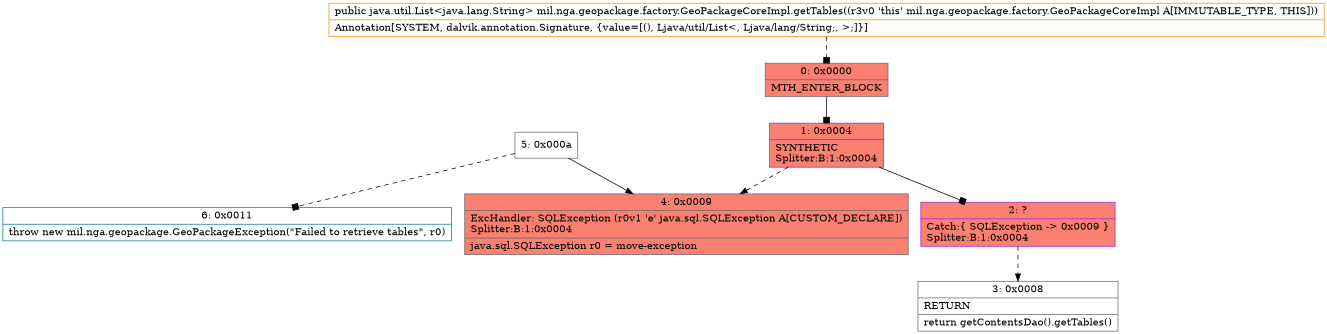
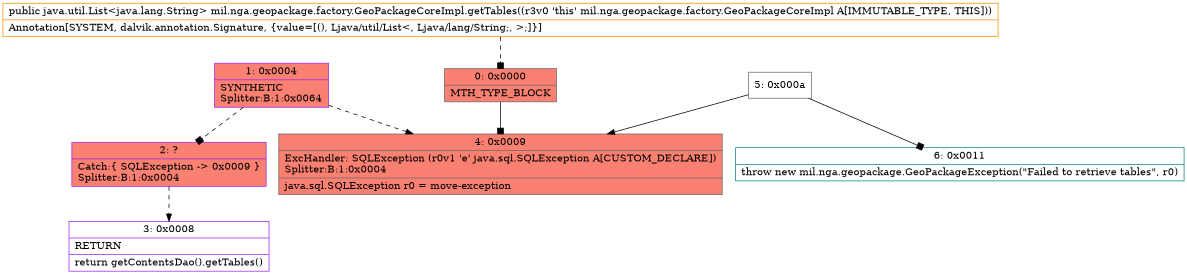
(827, 88) -> (500, 93)
(827, 106) -> (500, 114)
(827, 159) -> (272, 99)
(407, 180) -> (862, 121)
(919, 183) -> (223, 123)
(1018, 306) -> (169, 246)
